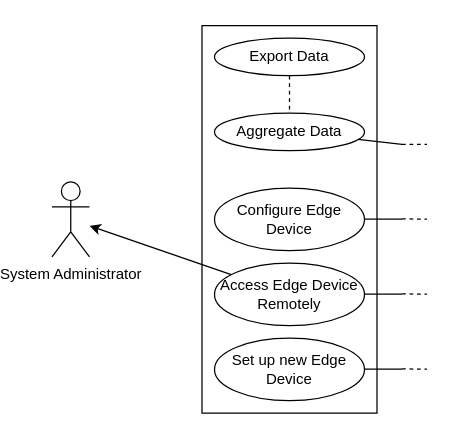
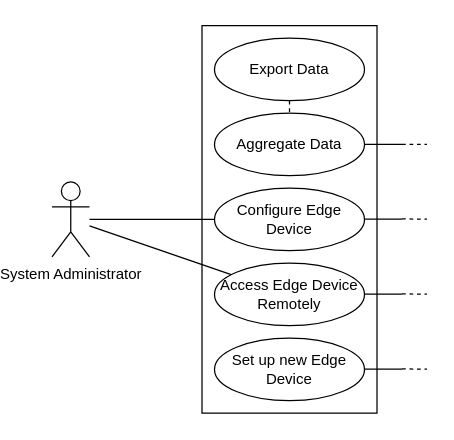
(289, 57) -> (289, 69)
(289, 132) -> (289, 144)
none -> (151, 219)
(99, 229) -> (95, 228)
